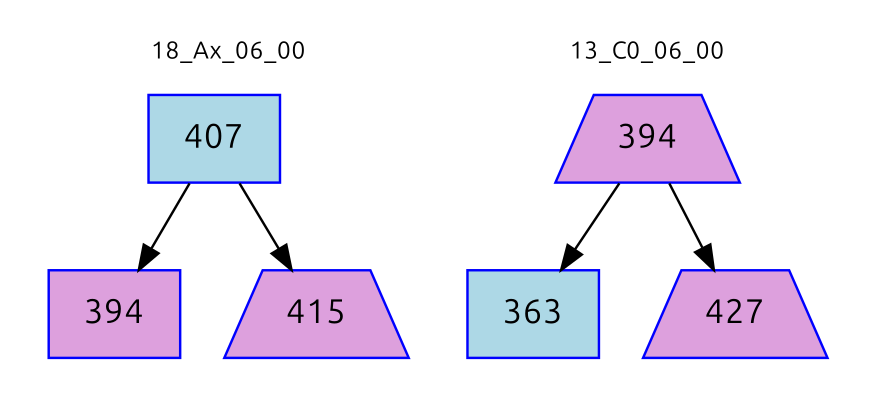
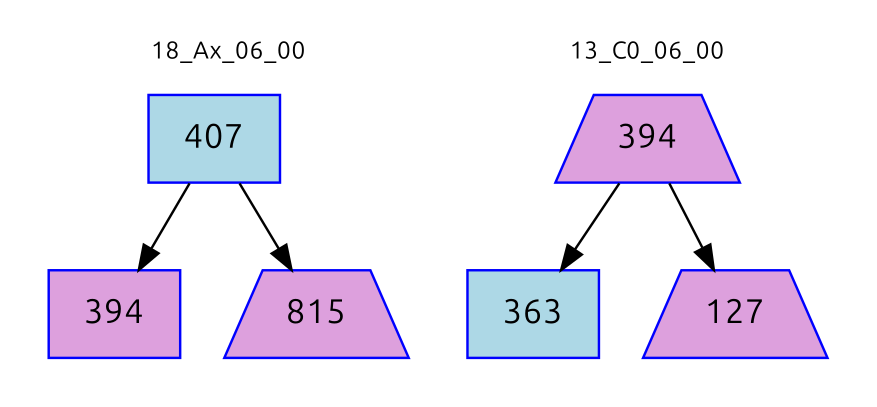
(317, 314) -> (317, 314)
(735, 314) -> (735, 314)
